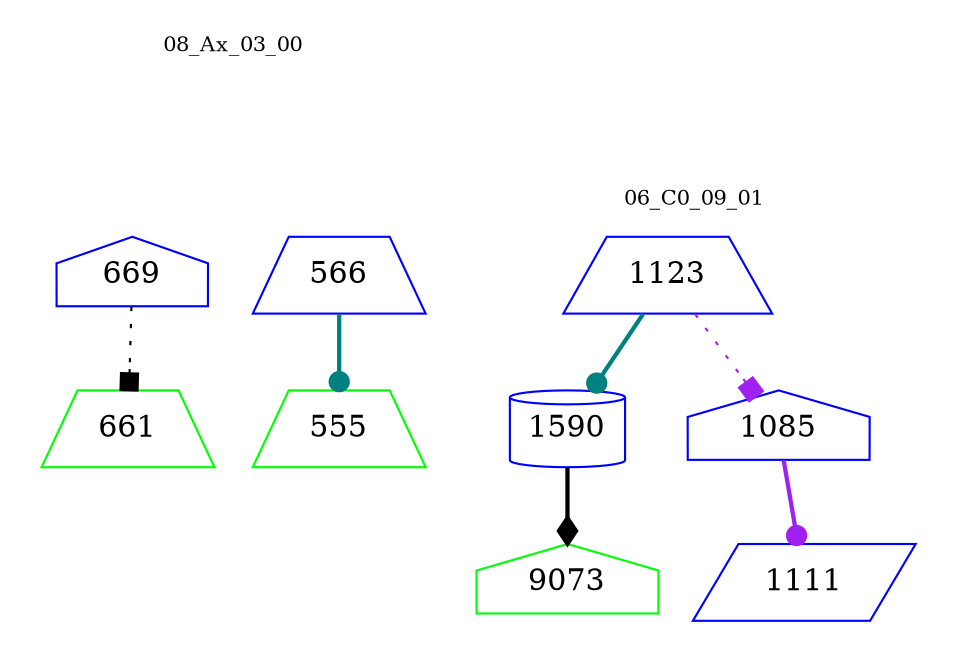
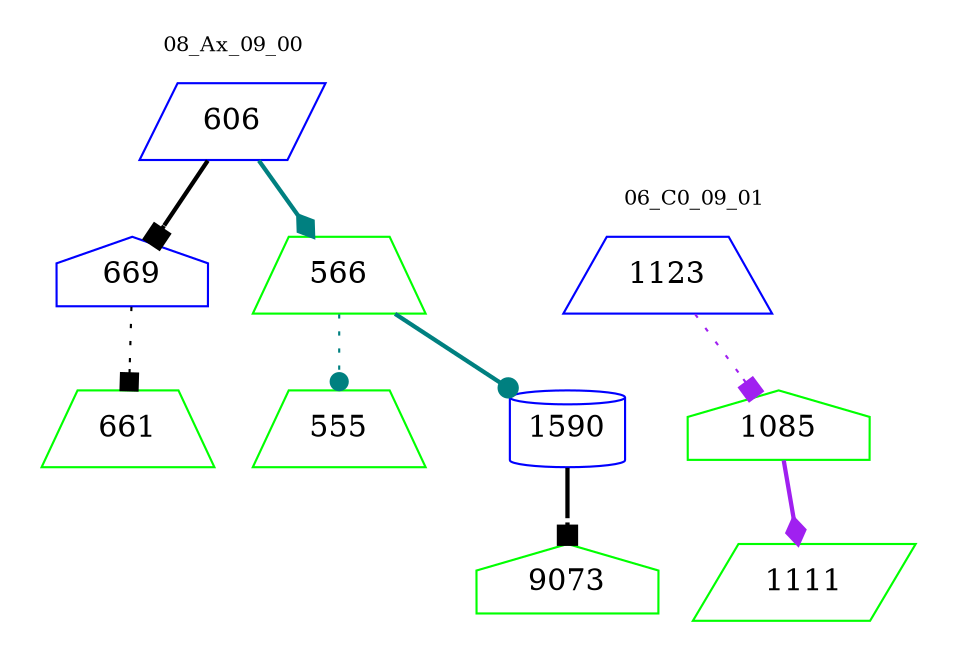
(234, 46) -> (234, 46)
none -> (233, 122)
(339, 275) -> (339, 275)
(339, 344) -> (339, 344)
(622, 345) -> (427, 335)
(779, 429) -> (779, 429)
(567, 493) -> (567, 493)
(789, 494) -> (789, 494)
(804, 582) -> (804, 582)
